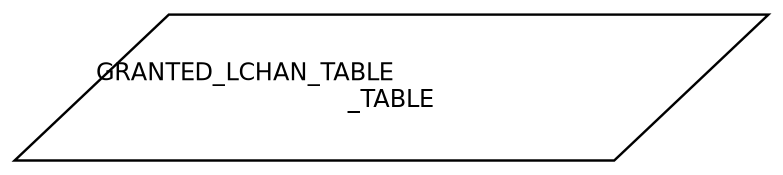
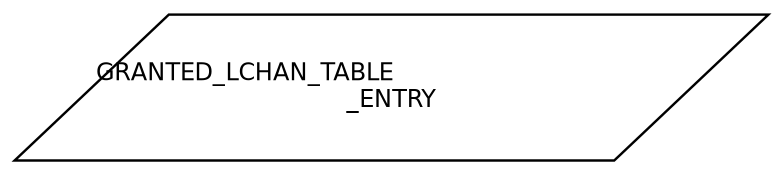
(392, 88) -> (392, 88)
